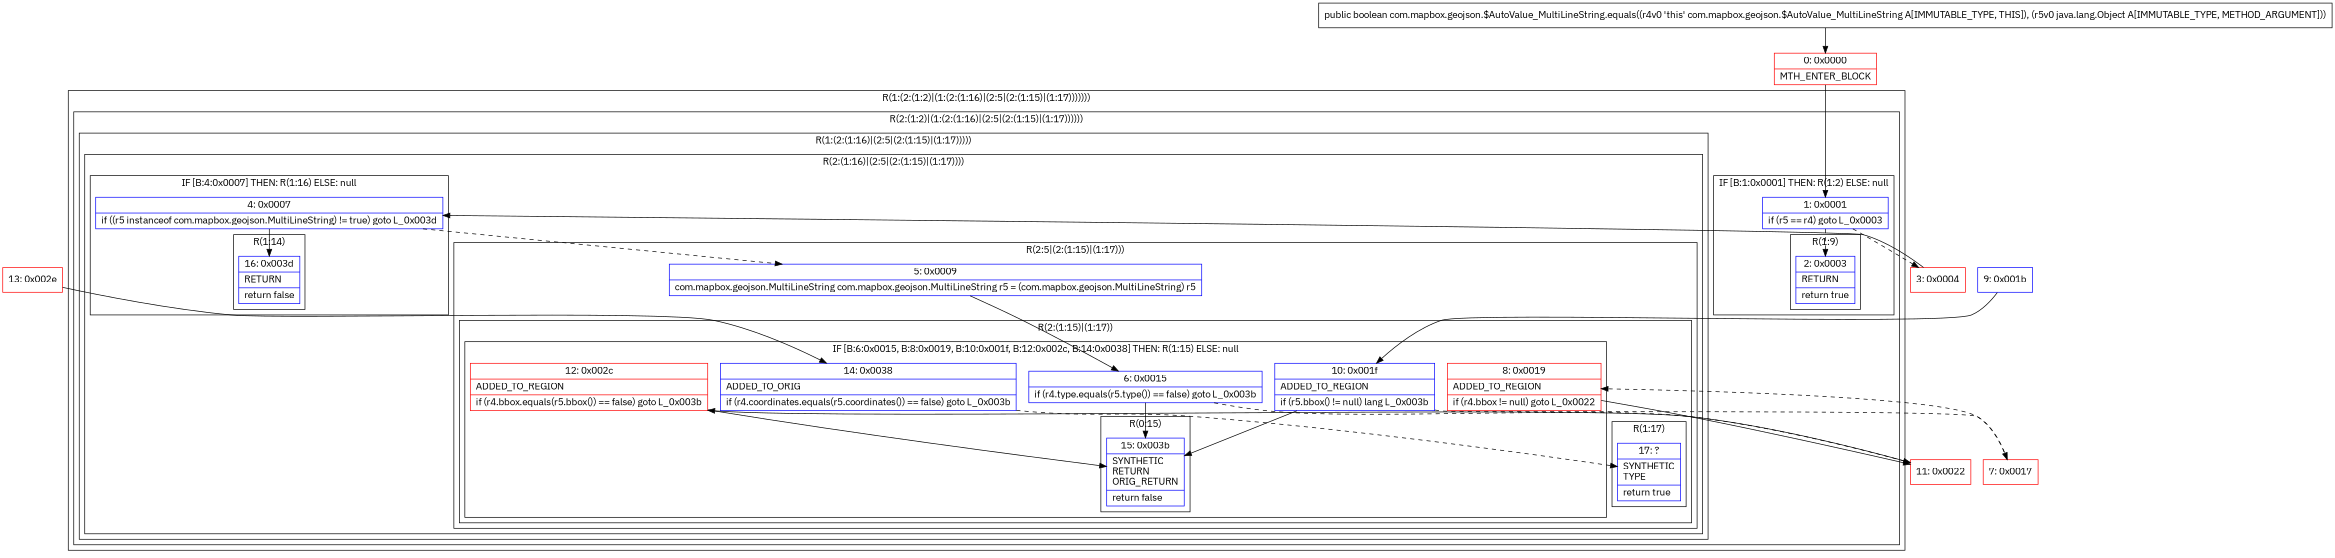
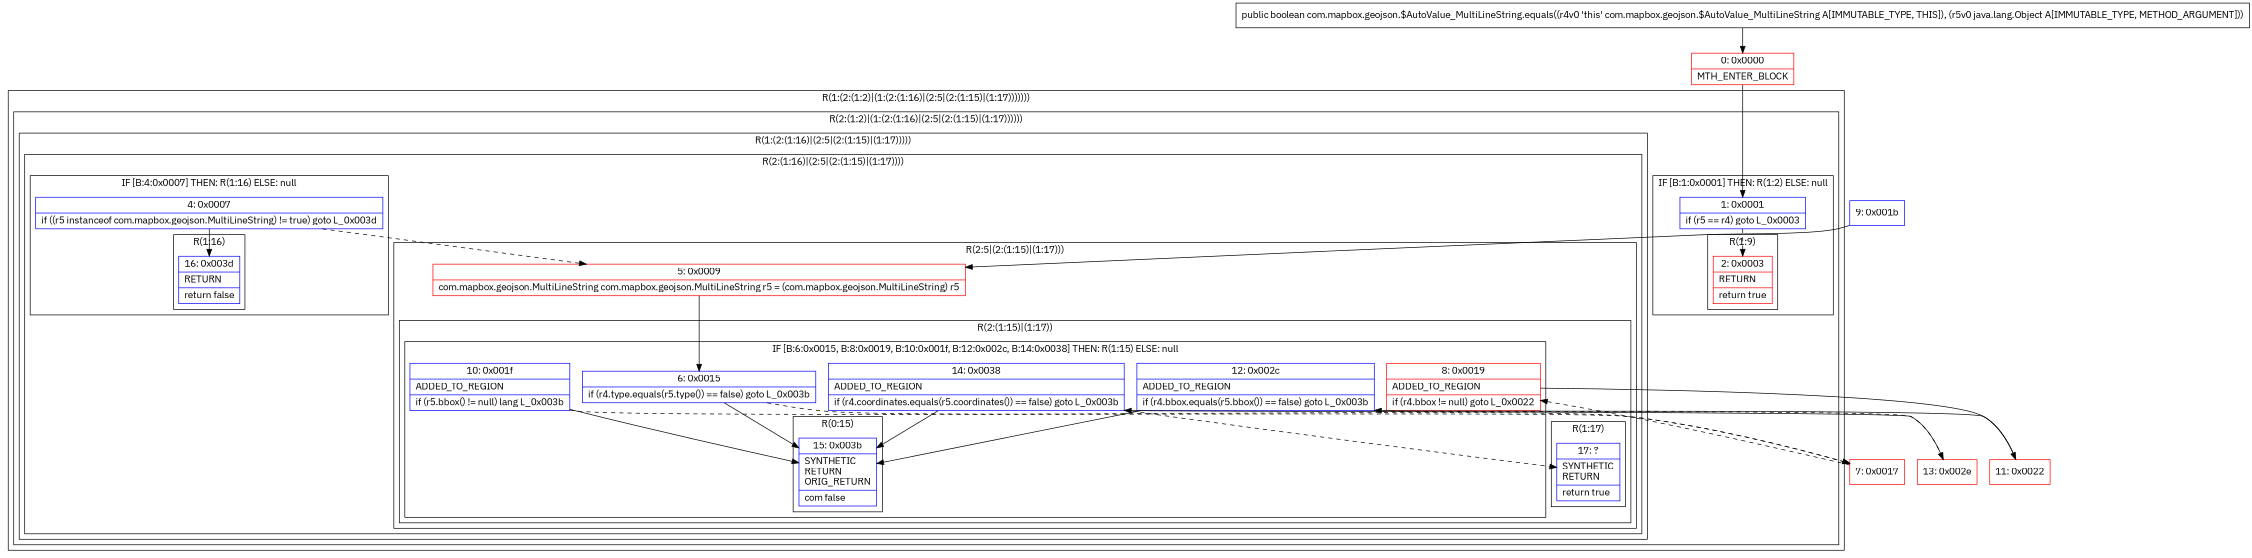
(269, 243) -> (209, 243)
(936, 280) -> (699, 280)
(1825, 280) -> (1743, 280)
(1938, 280) -> none
(1784, 319) -> (1411, 247)
(589, 387) -> (1256, 387)
(763, 387) -> (878, 387)
(1561, 412) -> (1307, 413)
none -> (1667, 412)
none -> (910, 428)
(1635, 477) -> (1581, 477)
(1137, 498) -> (825, 498)
